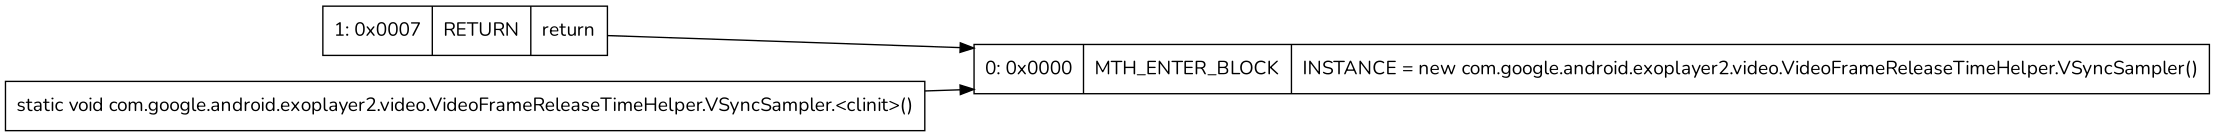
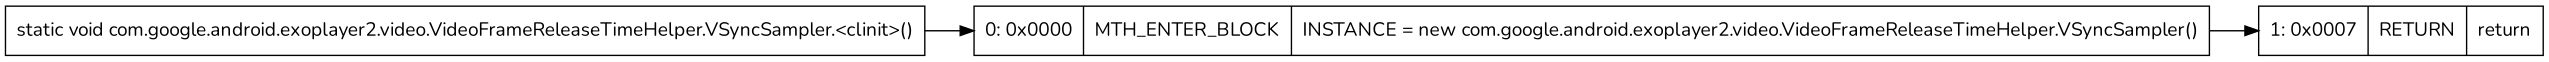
(784, 42) -> (2227, 31)
